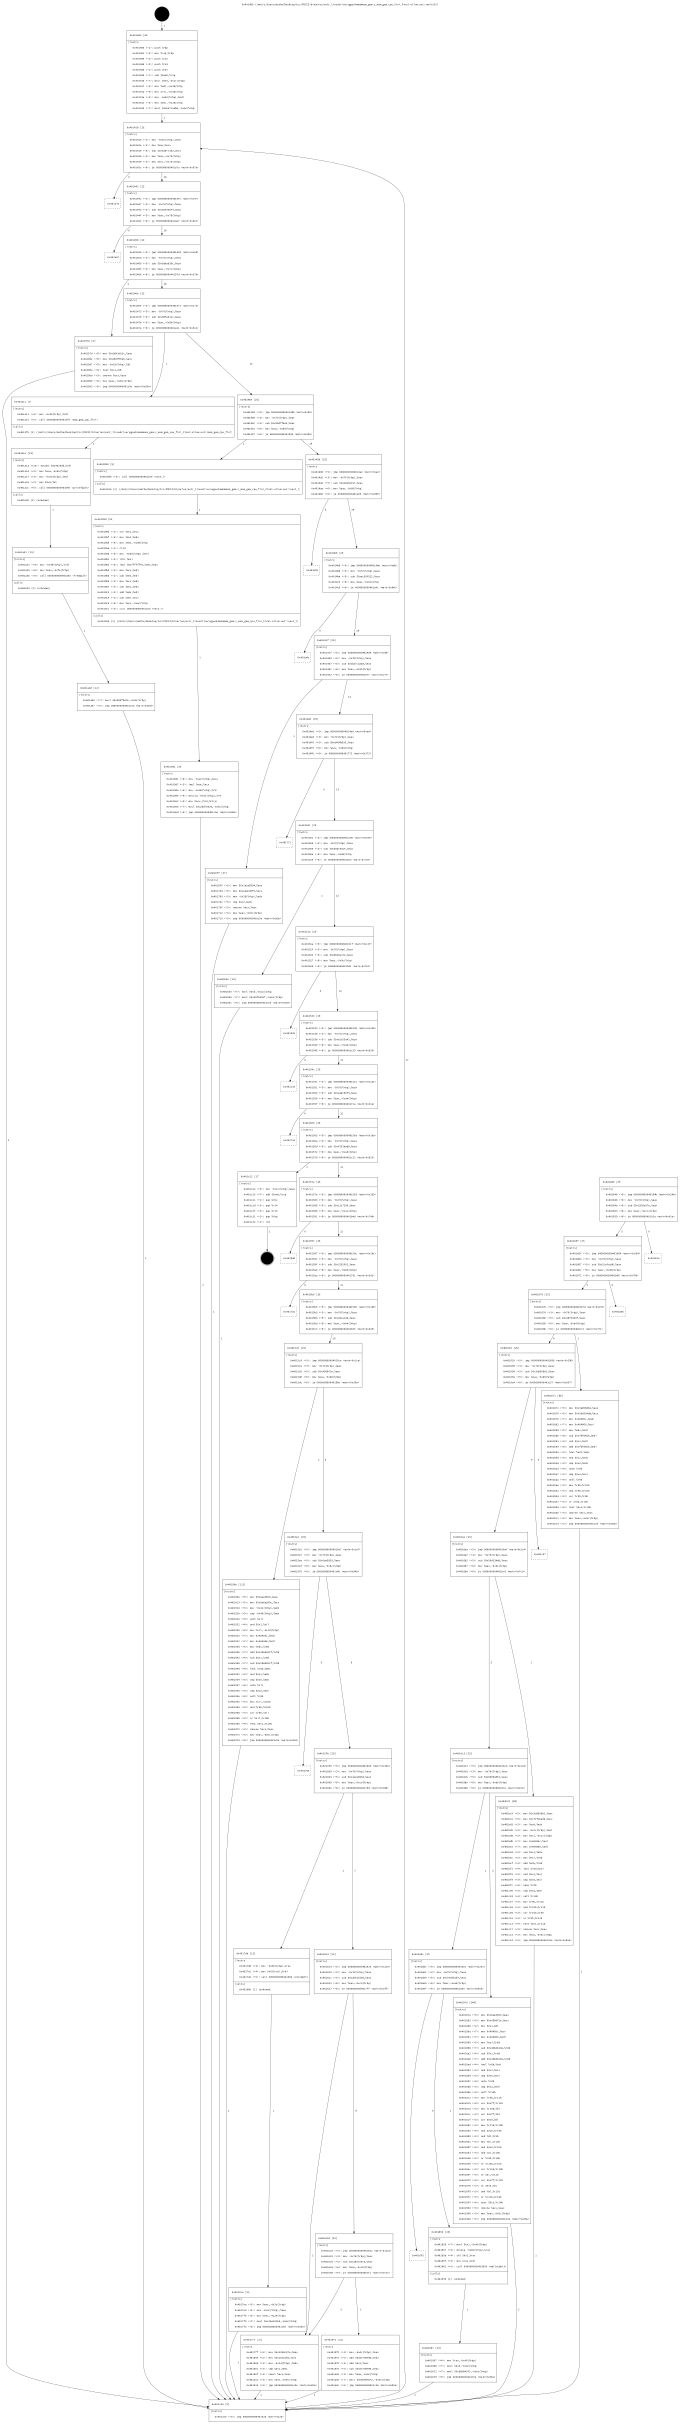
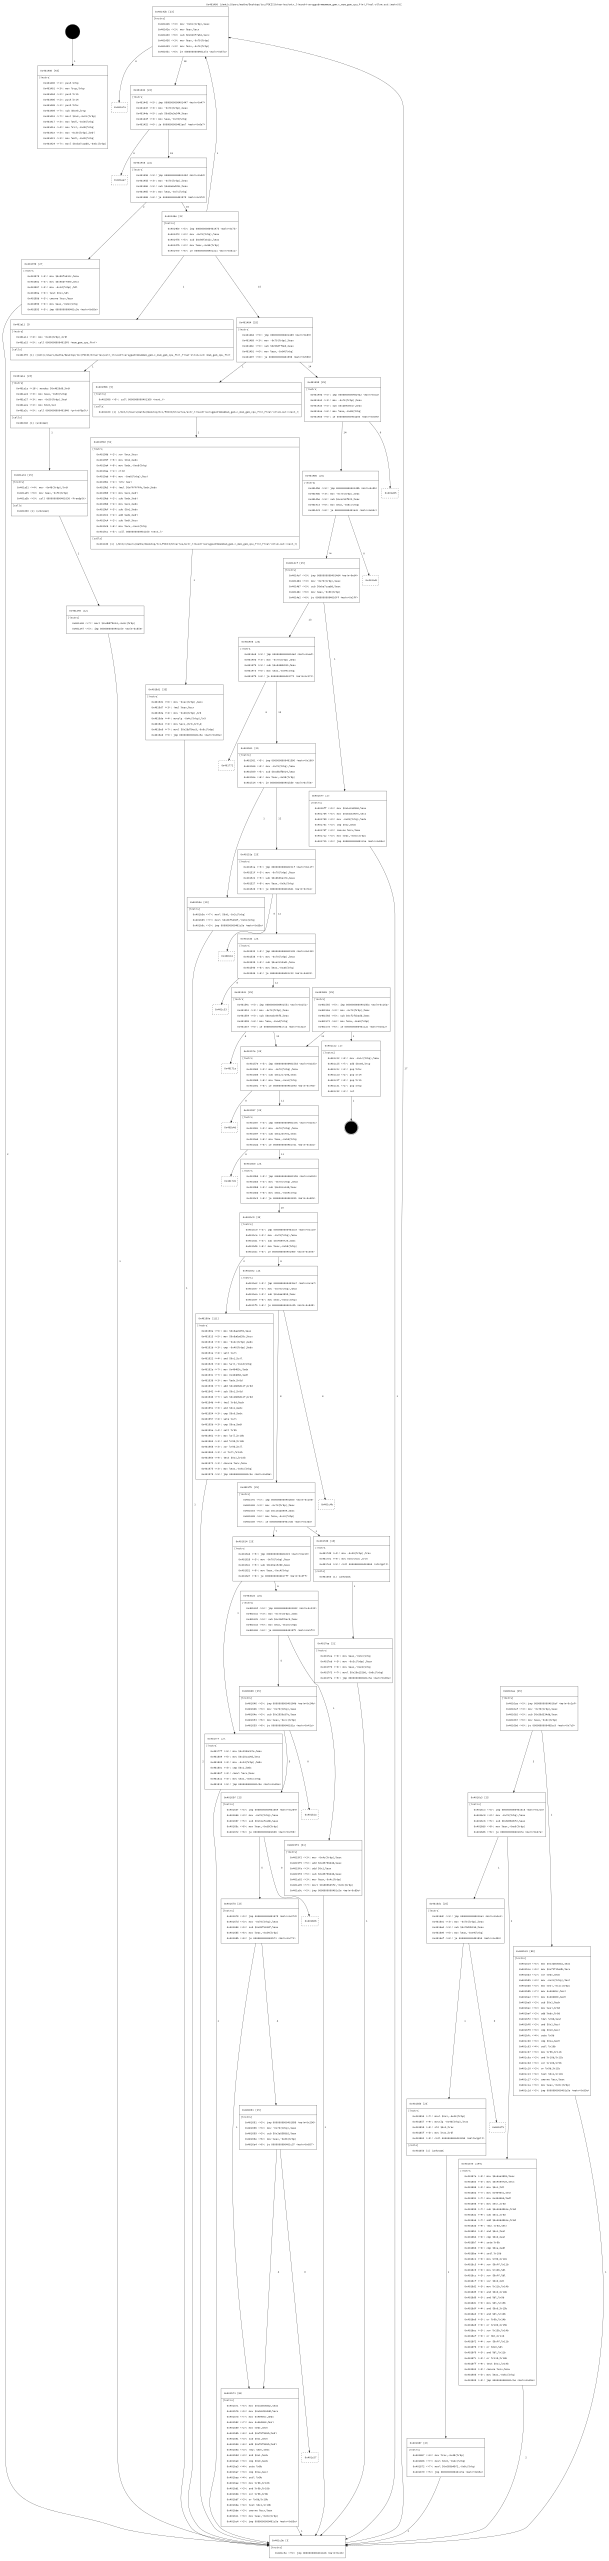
(162, 117) -> (217, 135)
(339, 1113) -> (275, 1038)
(513, 1459) -> (270, 2268)
(328, 2307) -> (279, 1660)
